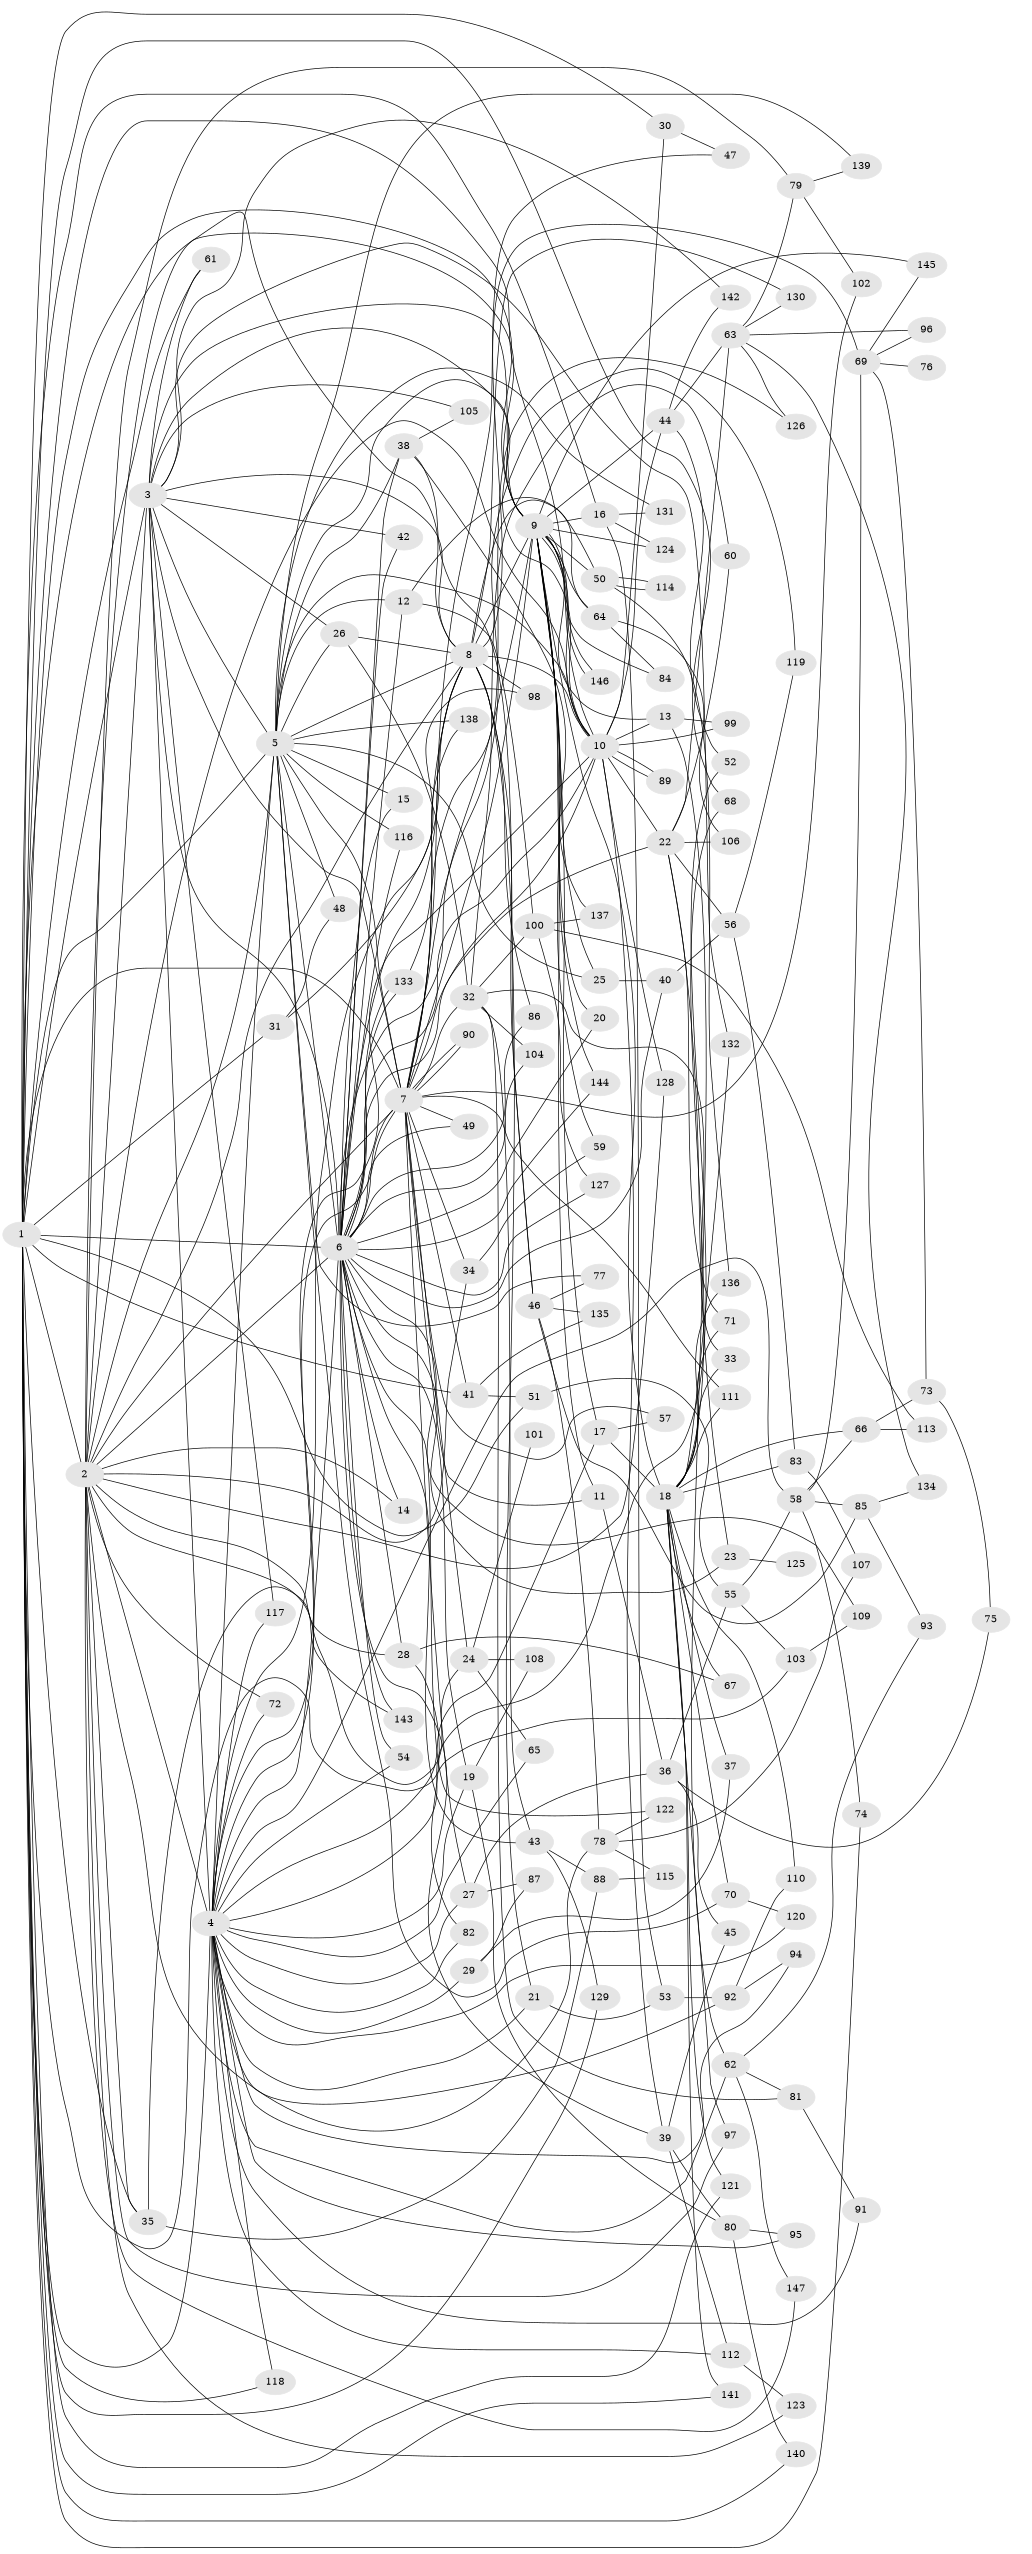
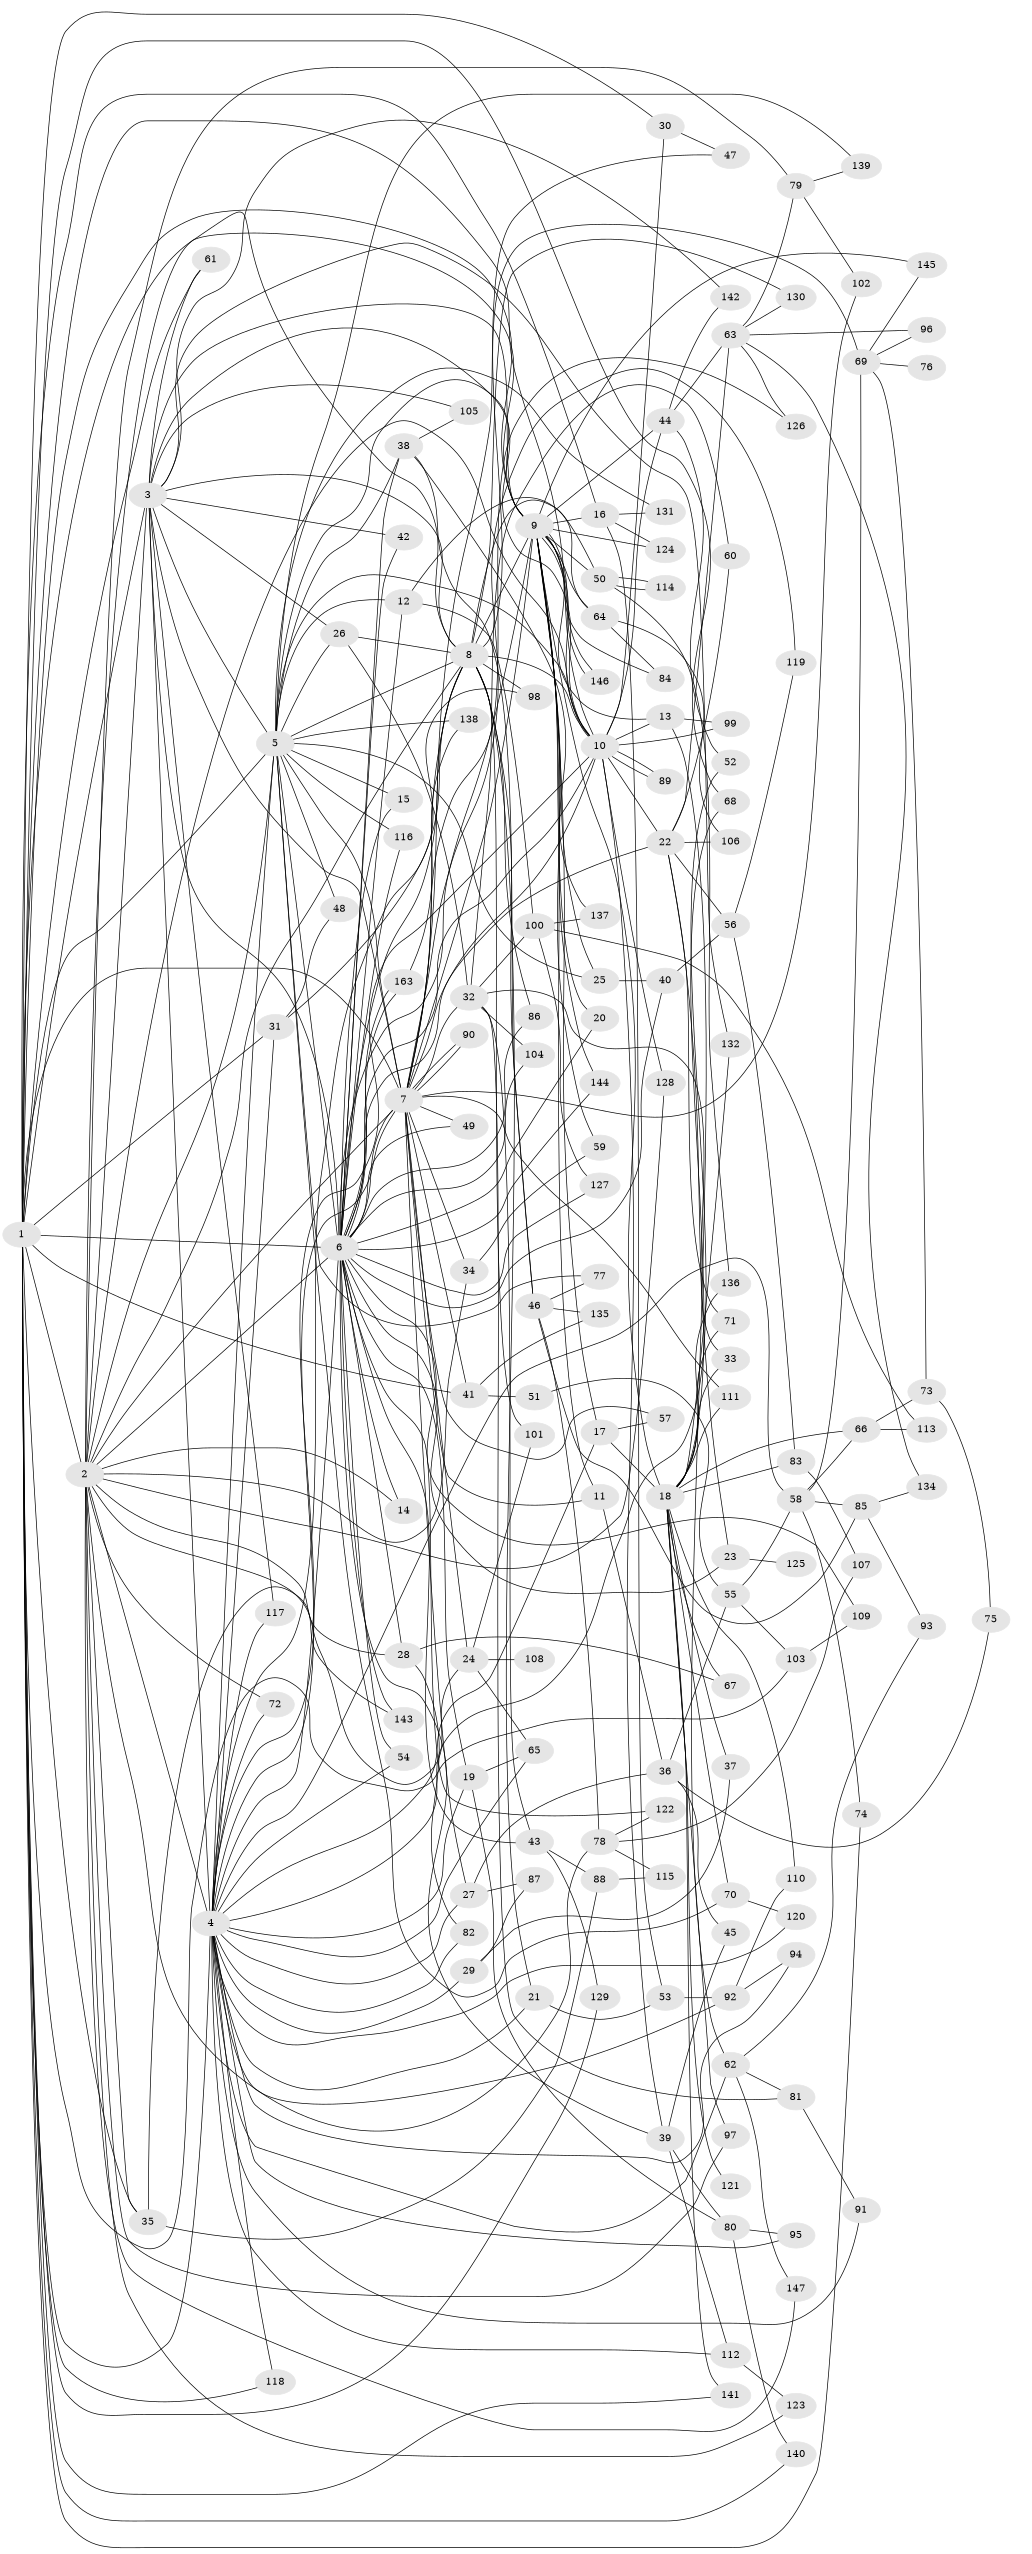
(404, 982) -> (404, 982)
none -> (496, 1028)
(294, 1412) -> none
none -> (243, 1475)
(494, 1733) -> (494, 1768)
(74, 2430) -> none
